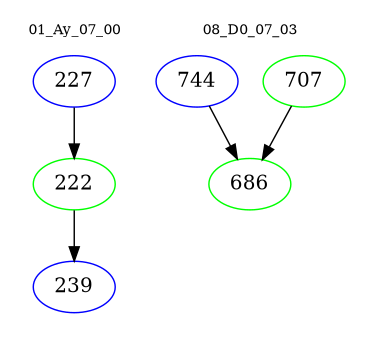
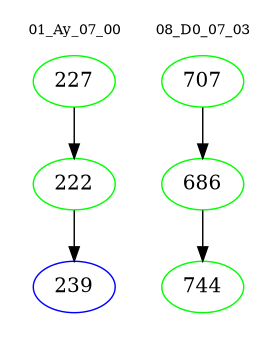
(74, 81) -> (74, 81)
(197, 81) -> (203, 287)
(220, 126) -> (203, 229)
